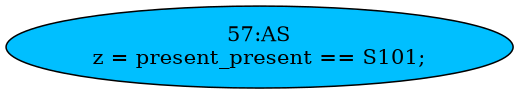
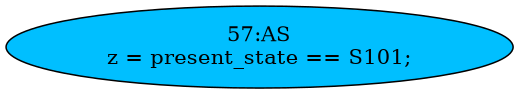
(260, 47) -> (260, 47)
